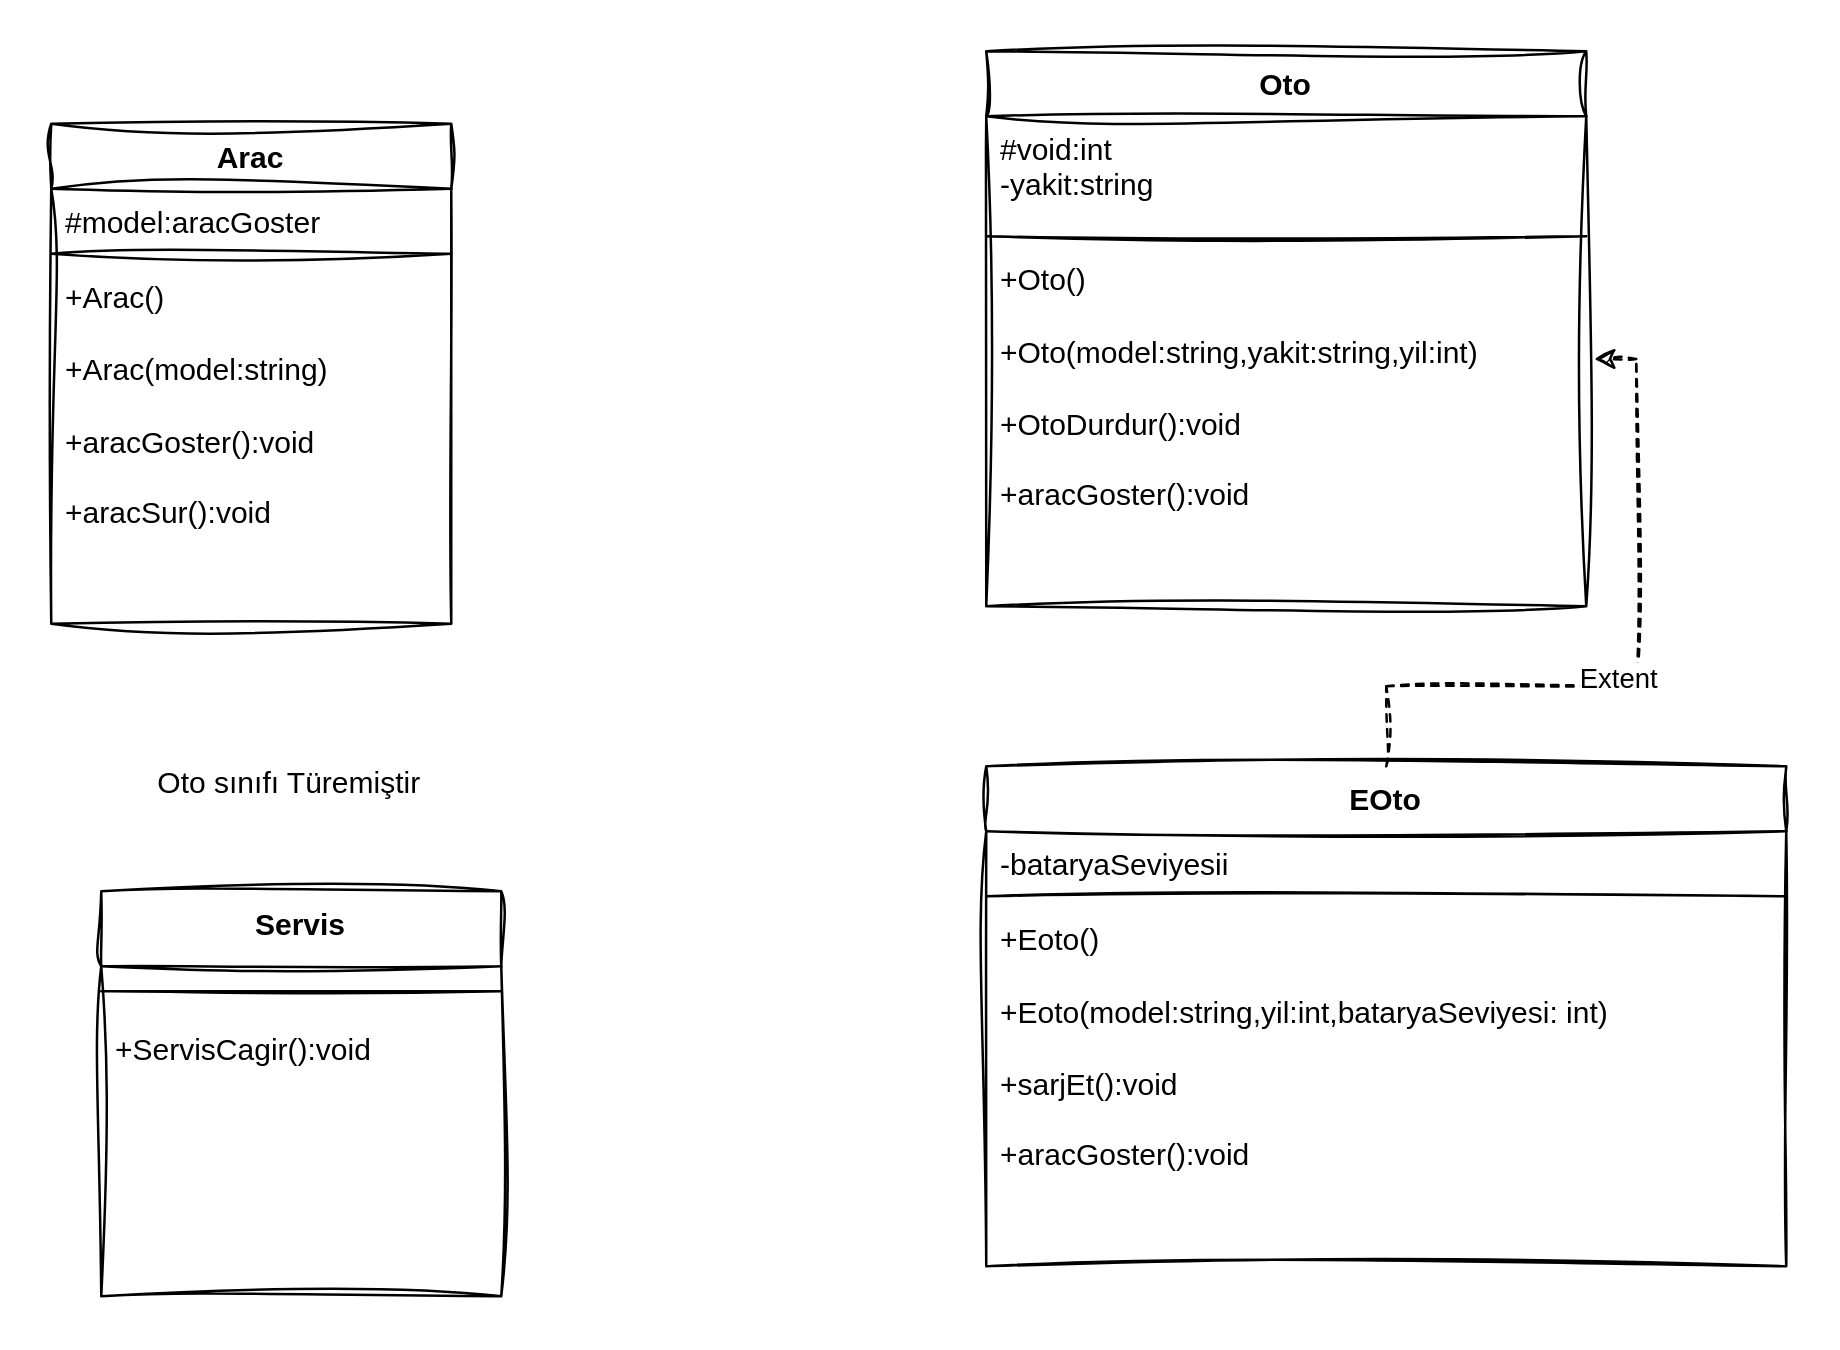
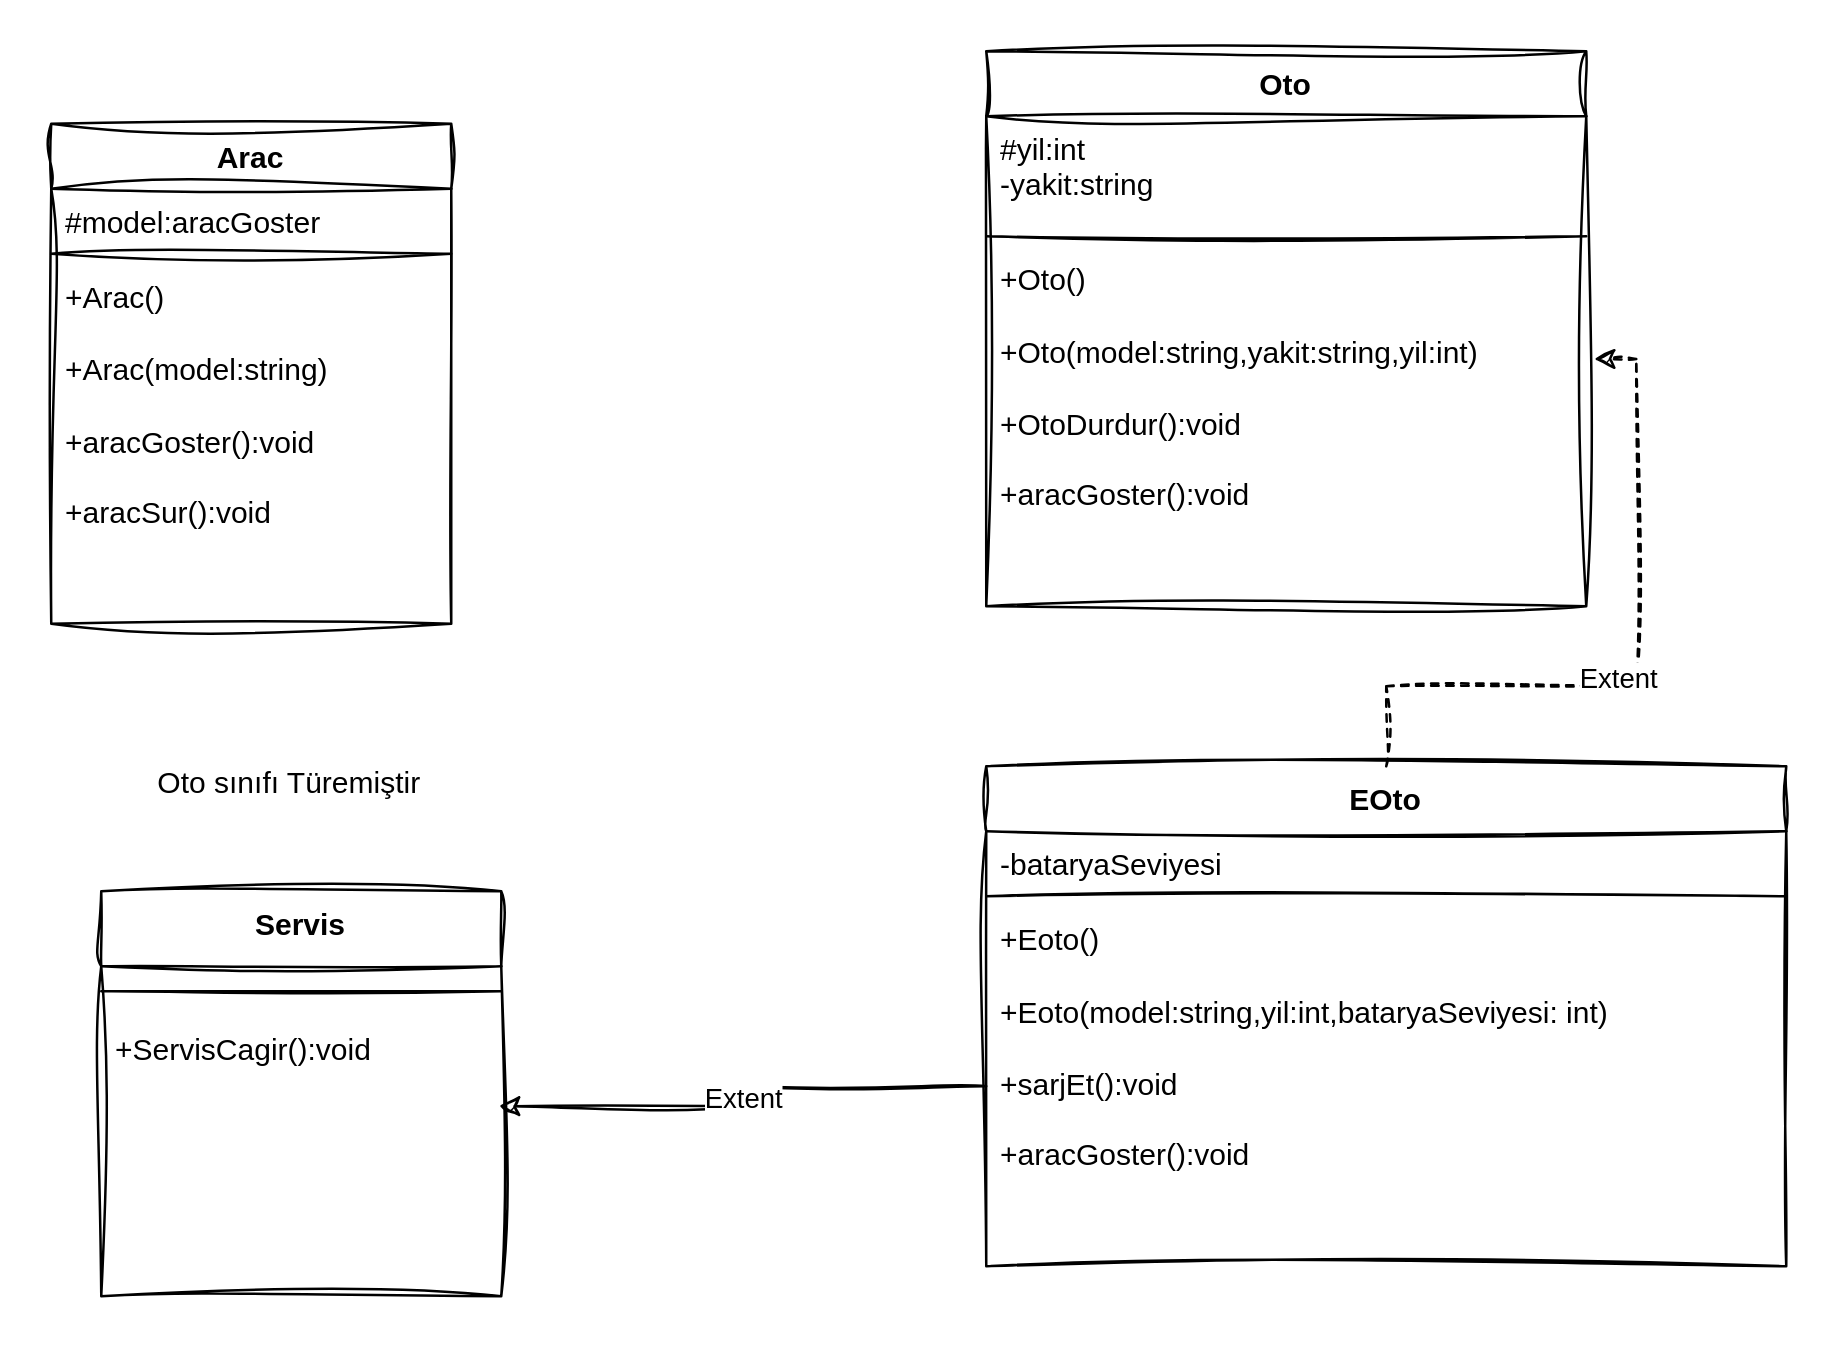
(1099, 170) -> (1099, 170)
(1132, 867) -> (1128, 867)
none -> (637, 1106)
